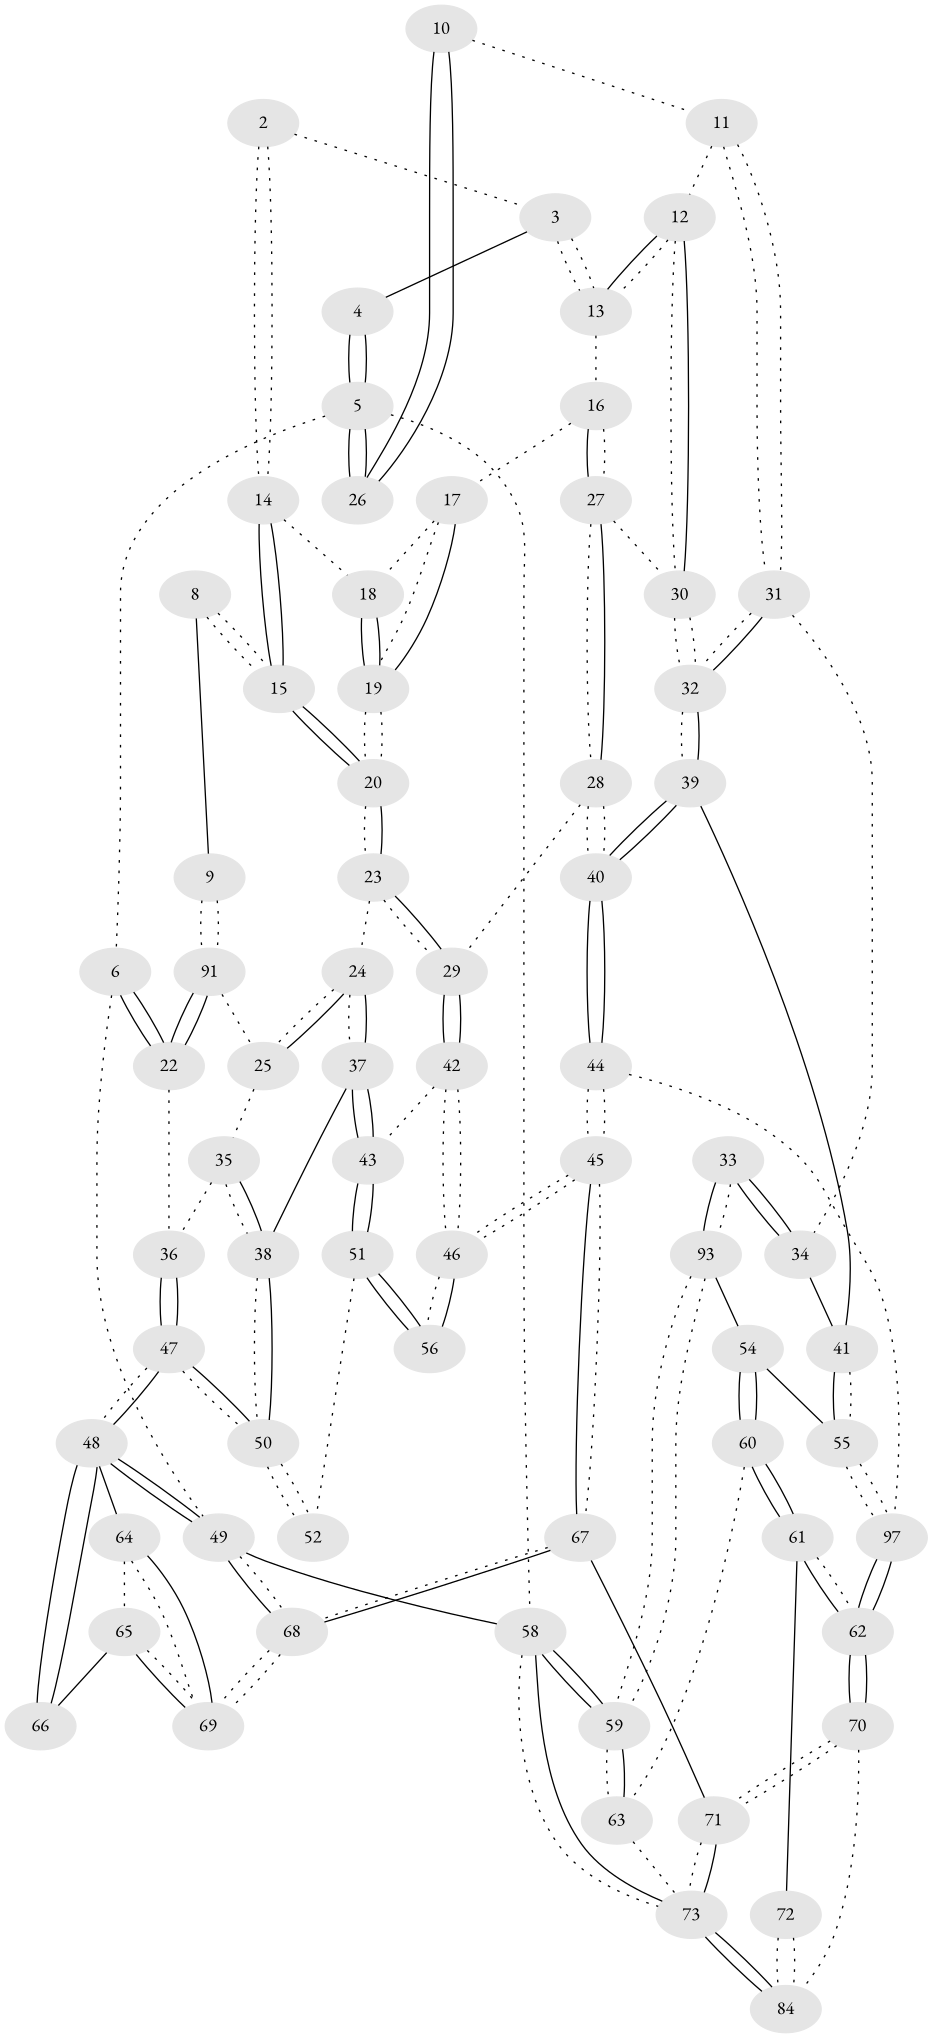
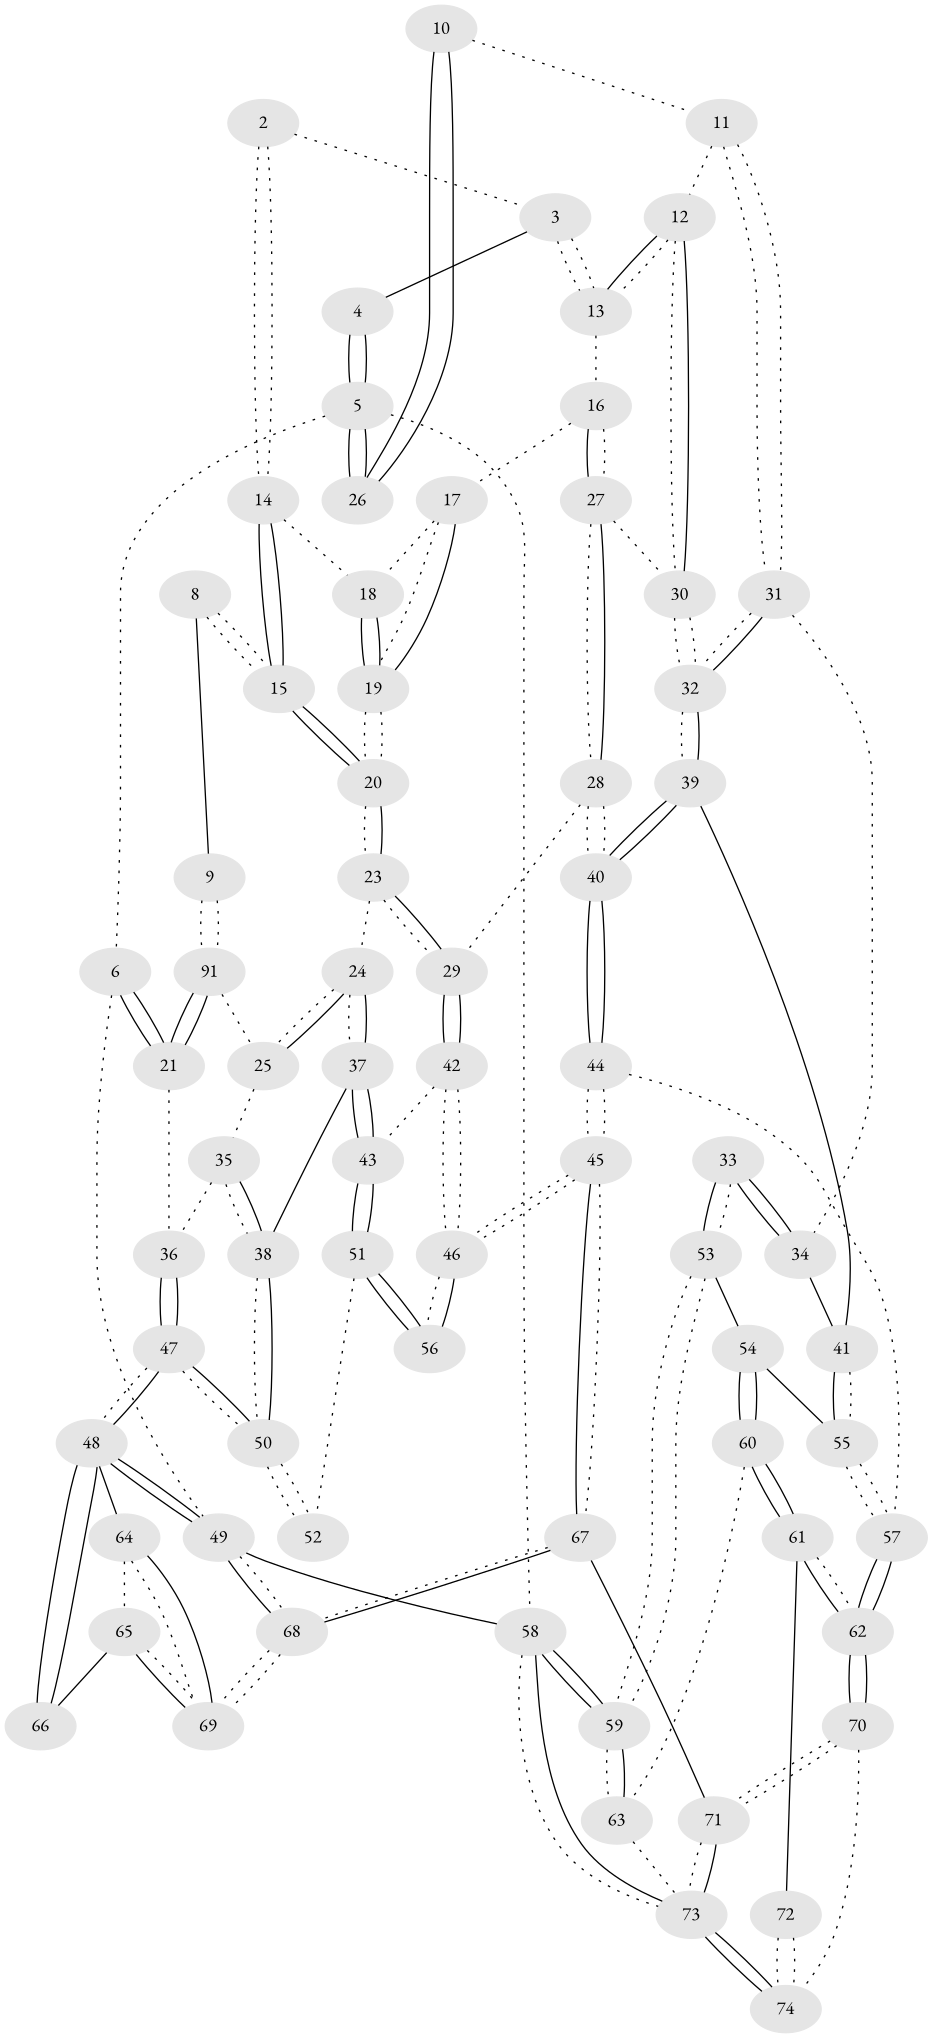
(169, 1066) -> (169, 1066)
(706, 1255) -> (706, 1255)
(892, 1538) -> (892, 1538)
(786, 2009) -> (786, 2009)
